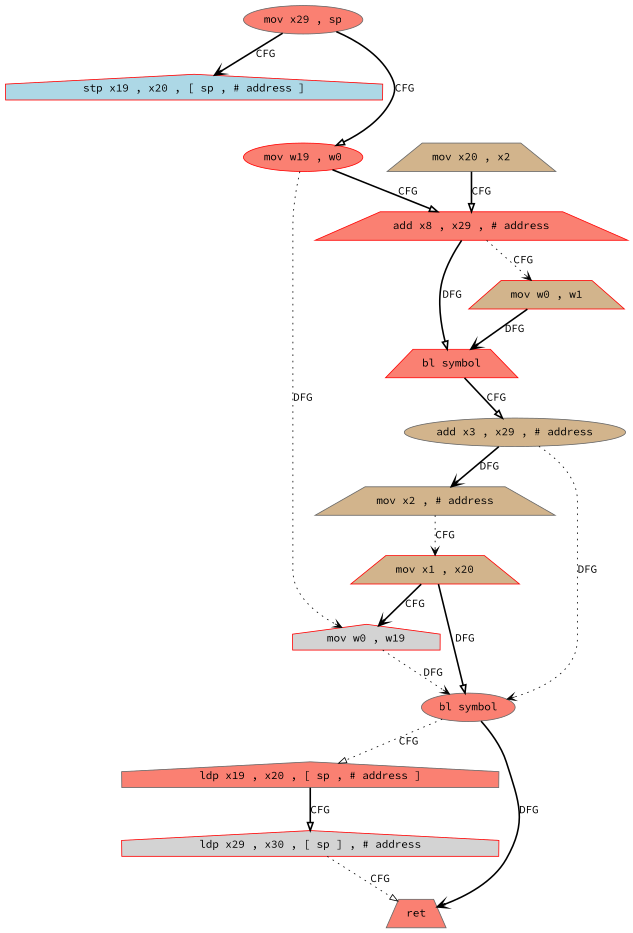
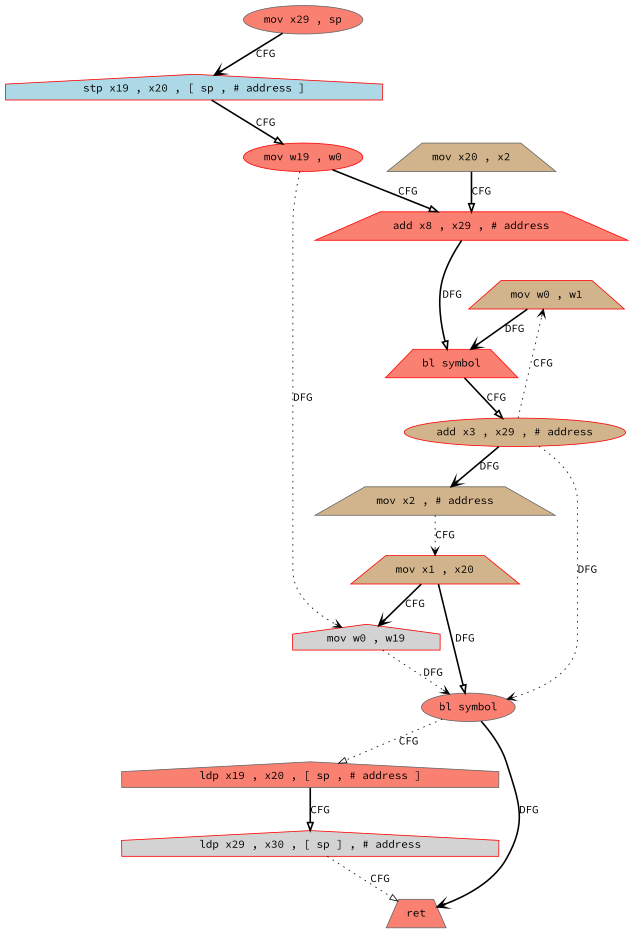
(394, 84) -> (244, 120)
(506, 258) -> (530, 367)
(515, 432) -> (515, 432)
